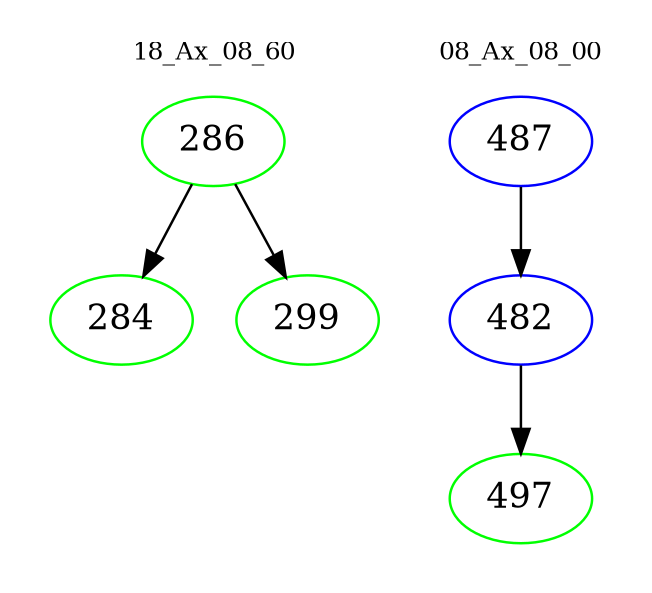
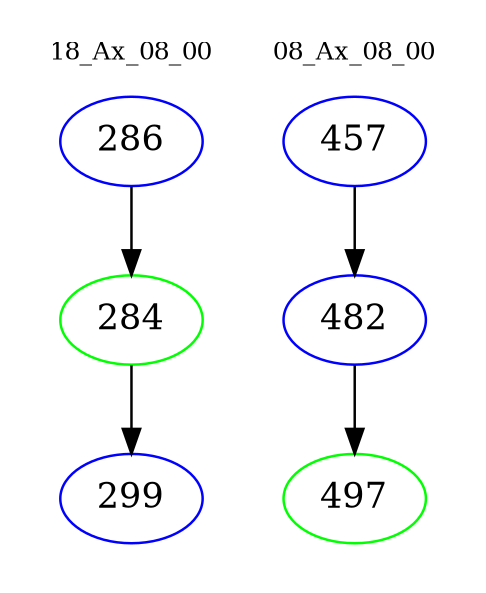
(215, 53) -> (131, 53)
(213, 141) -> (131, 141)
(521, 141) -> (355, 141)
(254, 220) -> (131, 397)
(308, 320) -> (131, 499)
